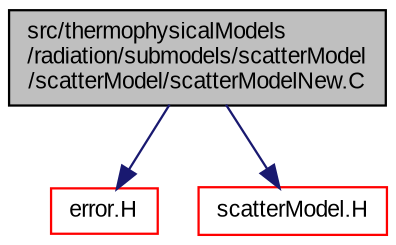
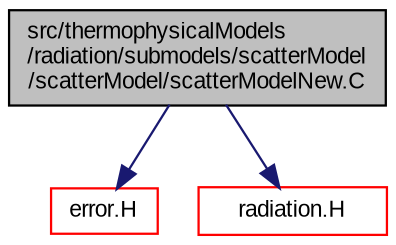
(293, 211) -> (293, 211)
